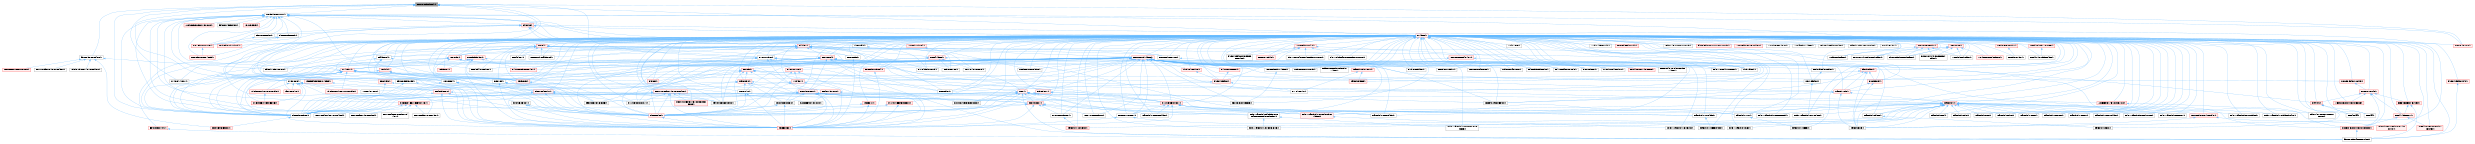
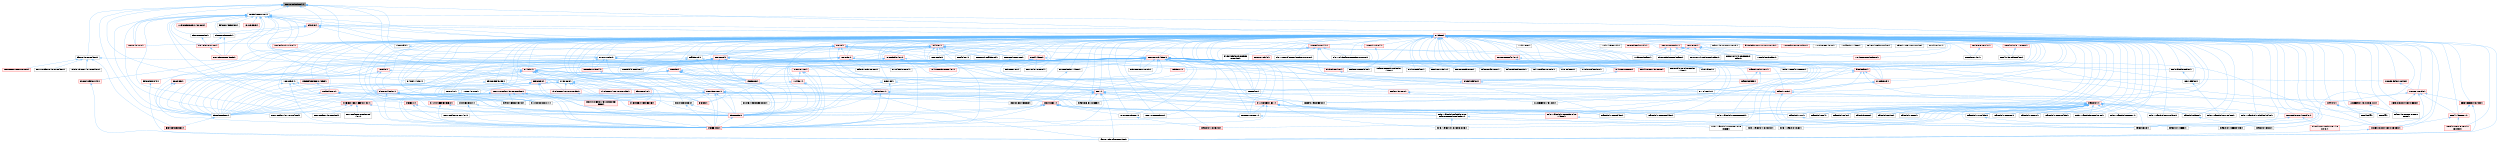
(710, 112) -> (580, 95)
